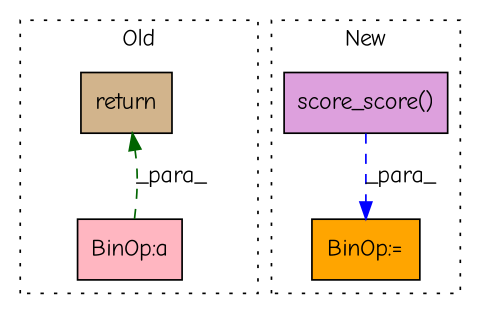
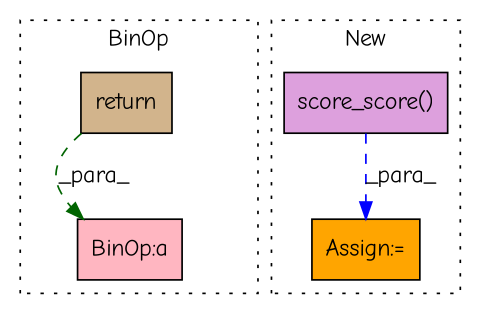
(139, 40) -> (139, 40)
(137, 185) -> (57, 168)
(366, 250) -> (366, 250)
